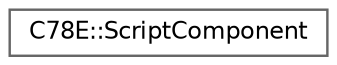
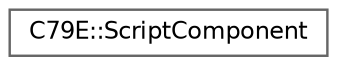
(169, 33) -> (169, 33)
